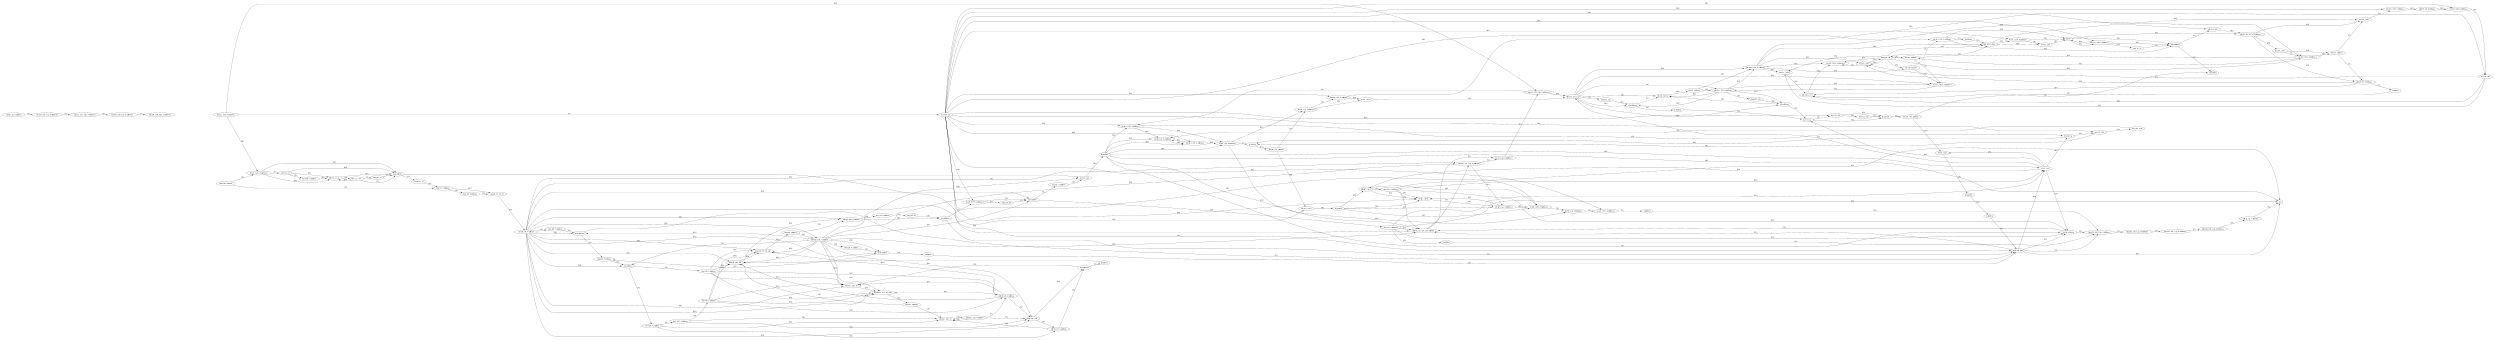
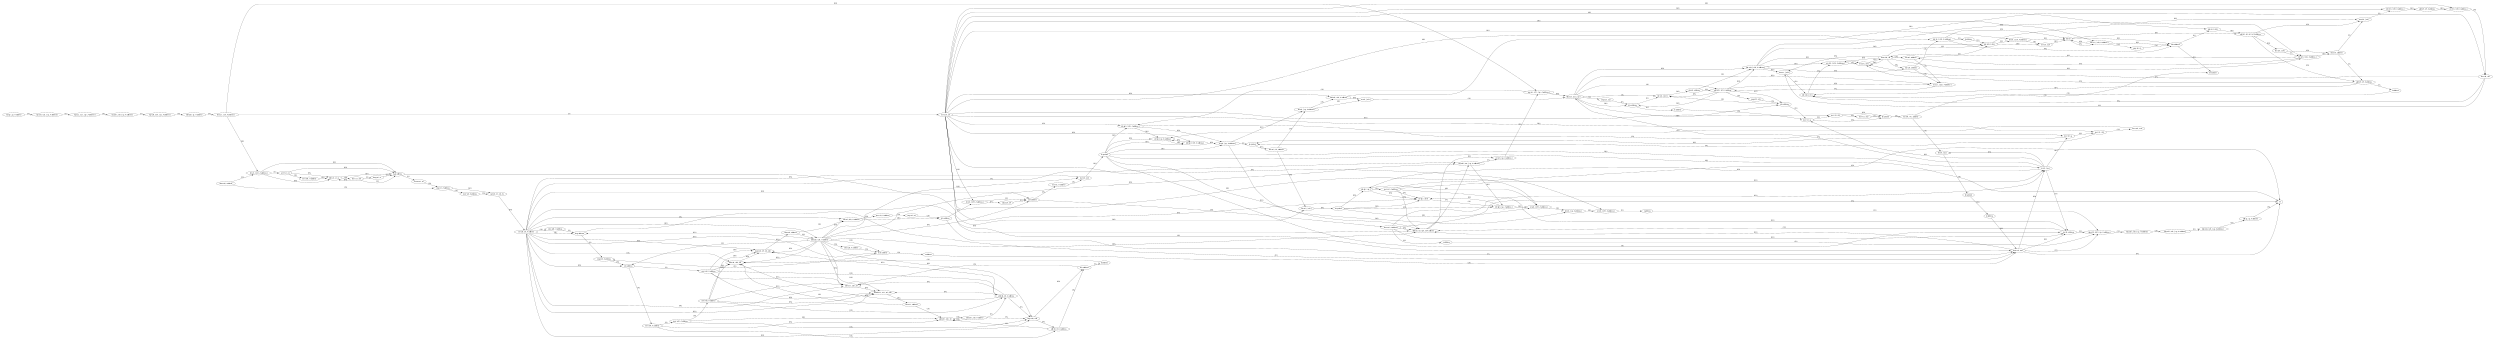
(1851, 66) -> (1852, 64)
none -> (194, 115)
(784, 229) -> (832, 230)
